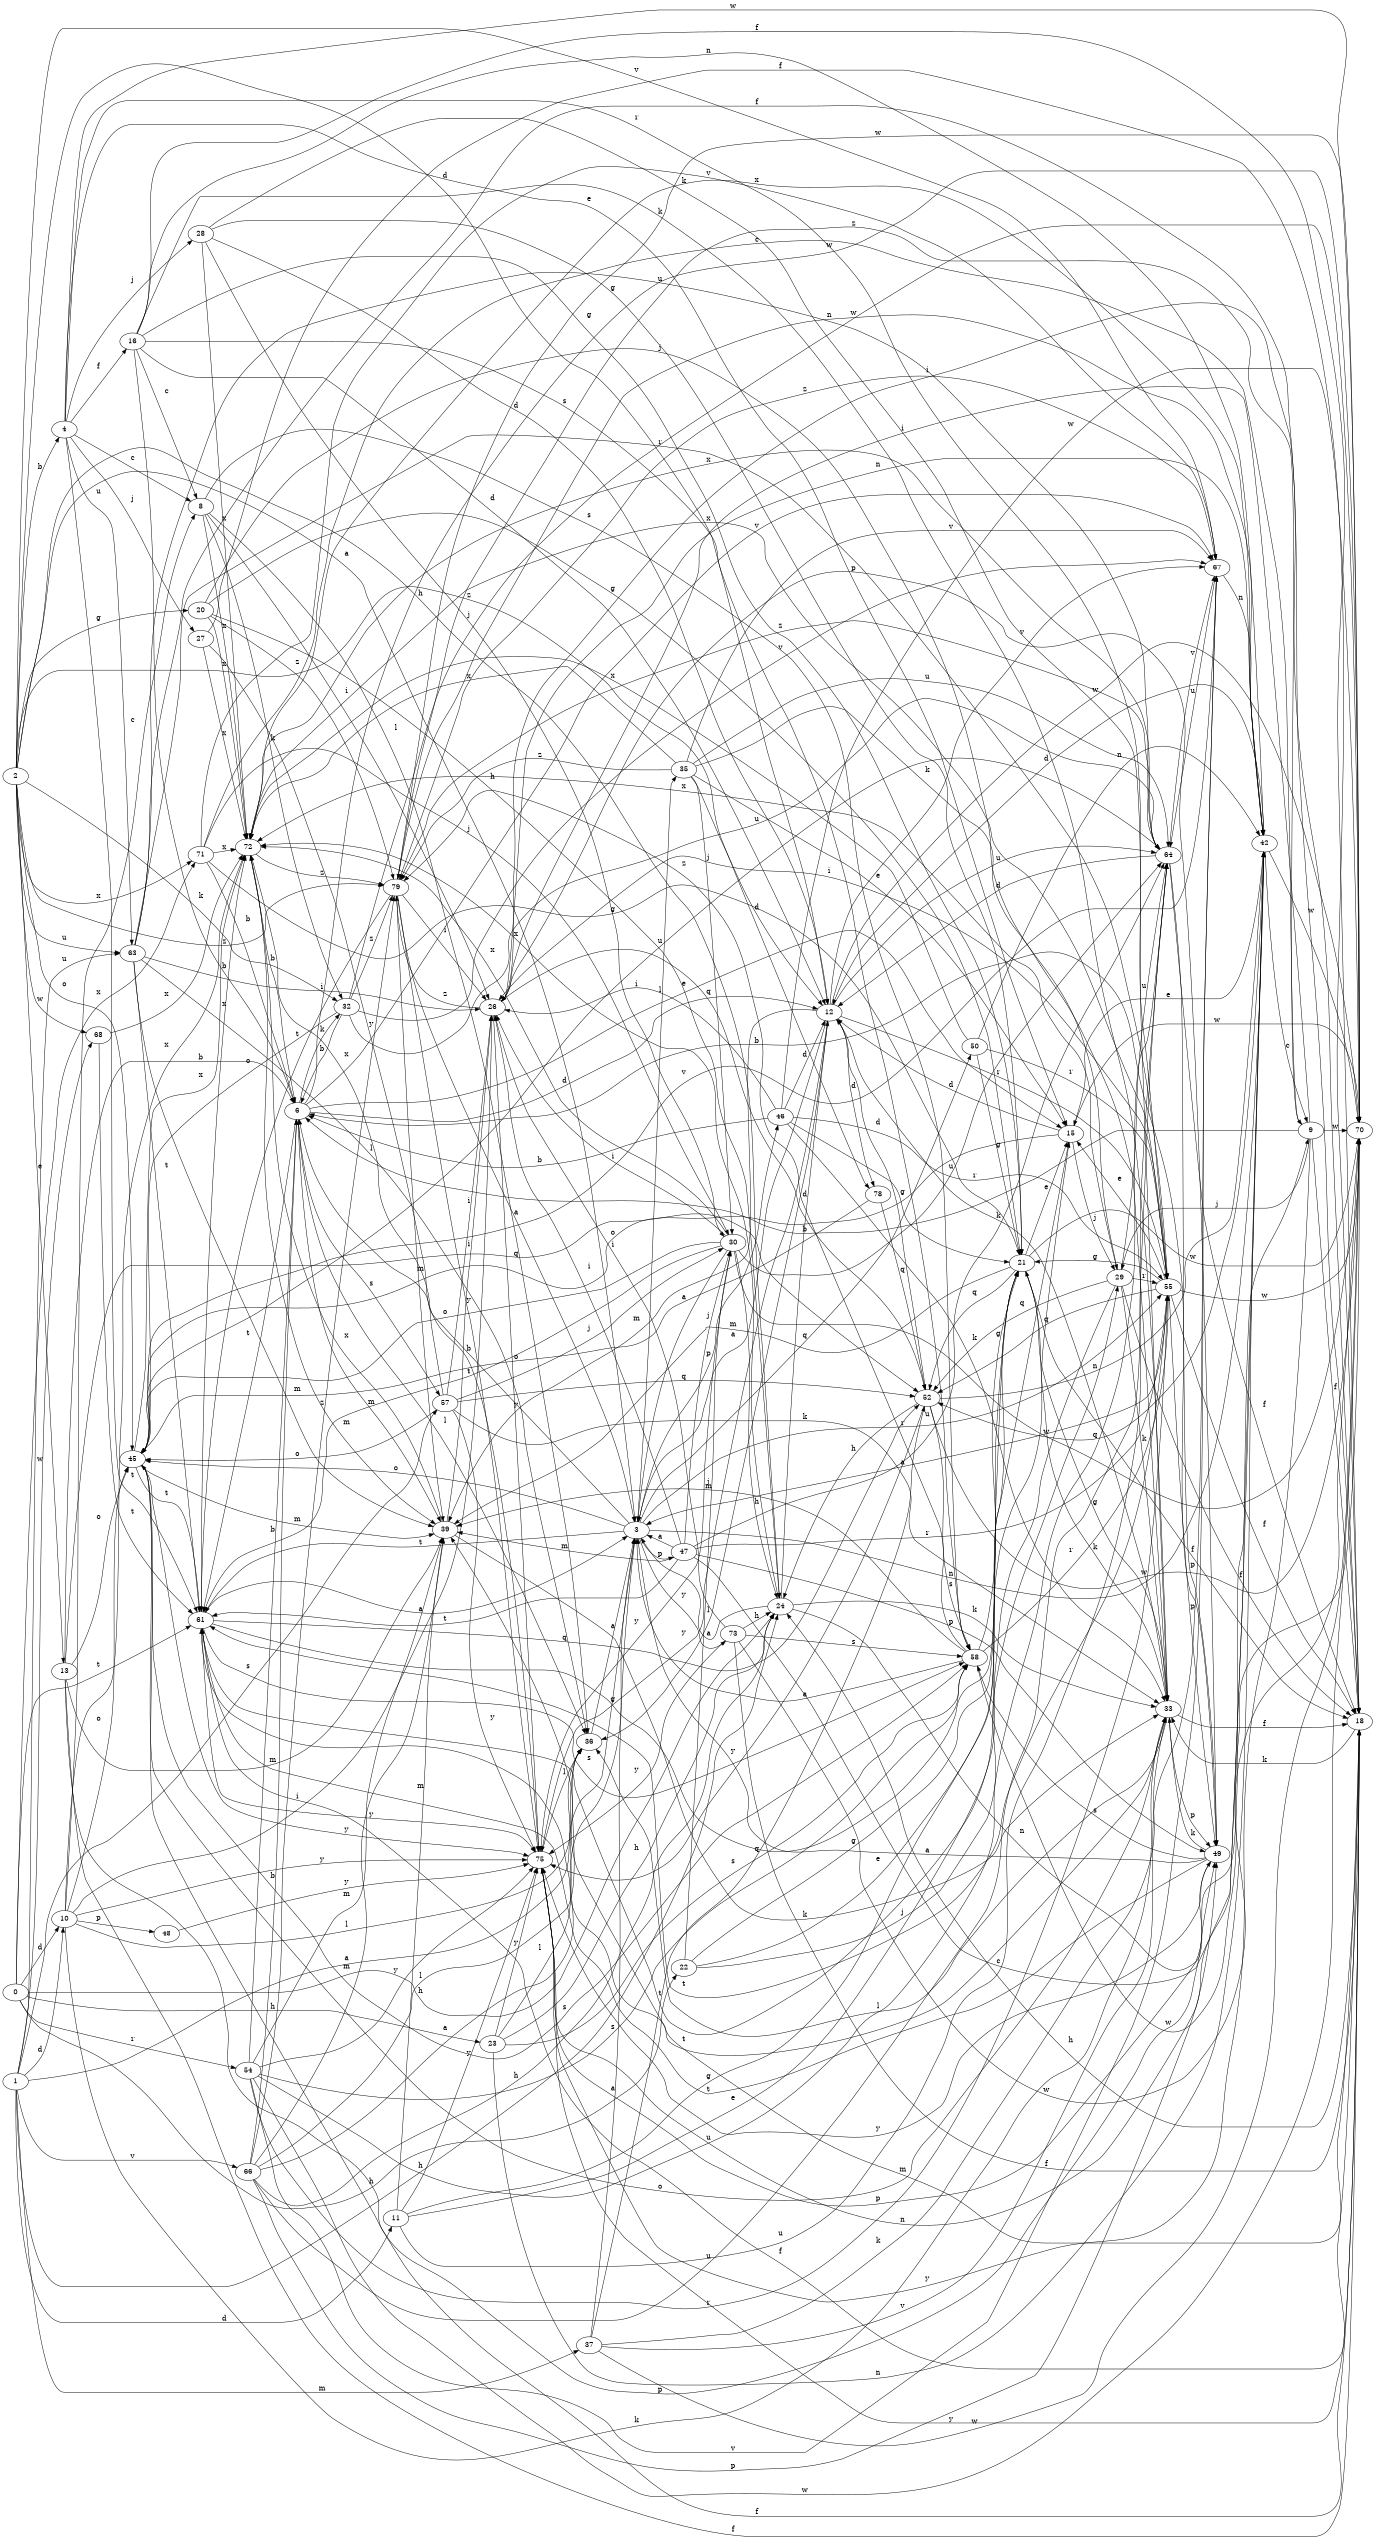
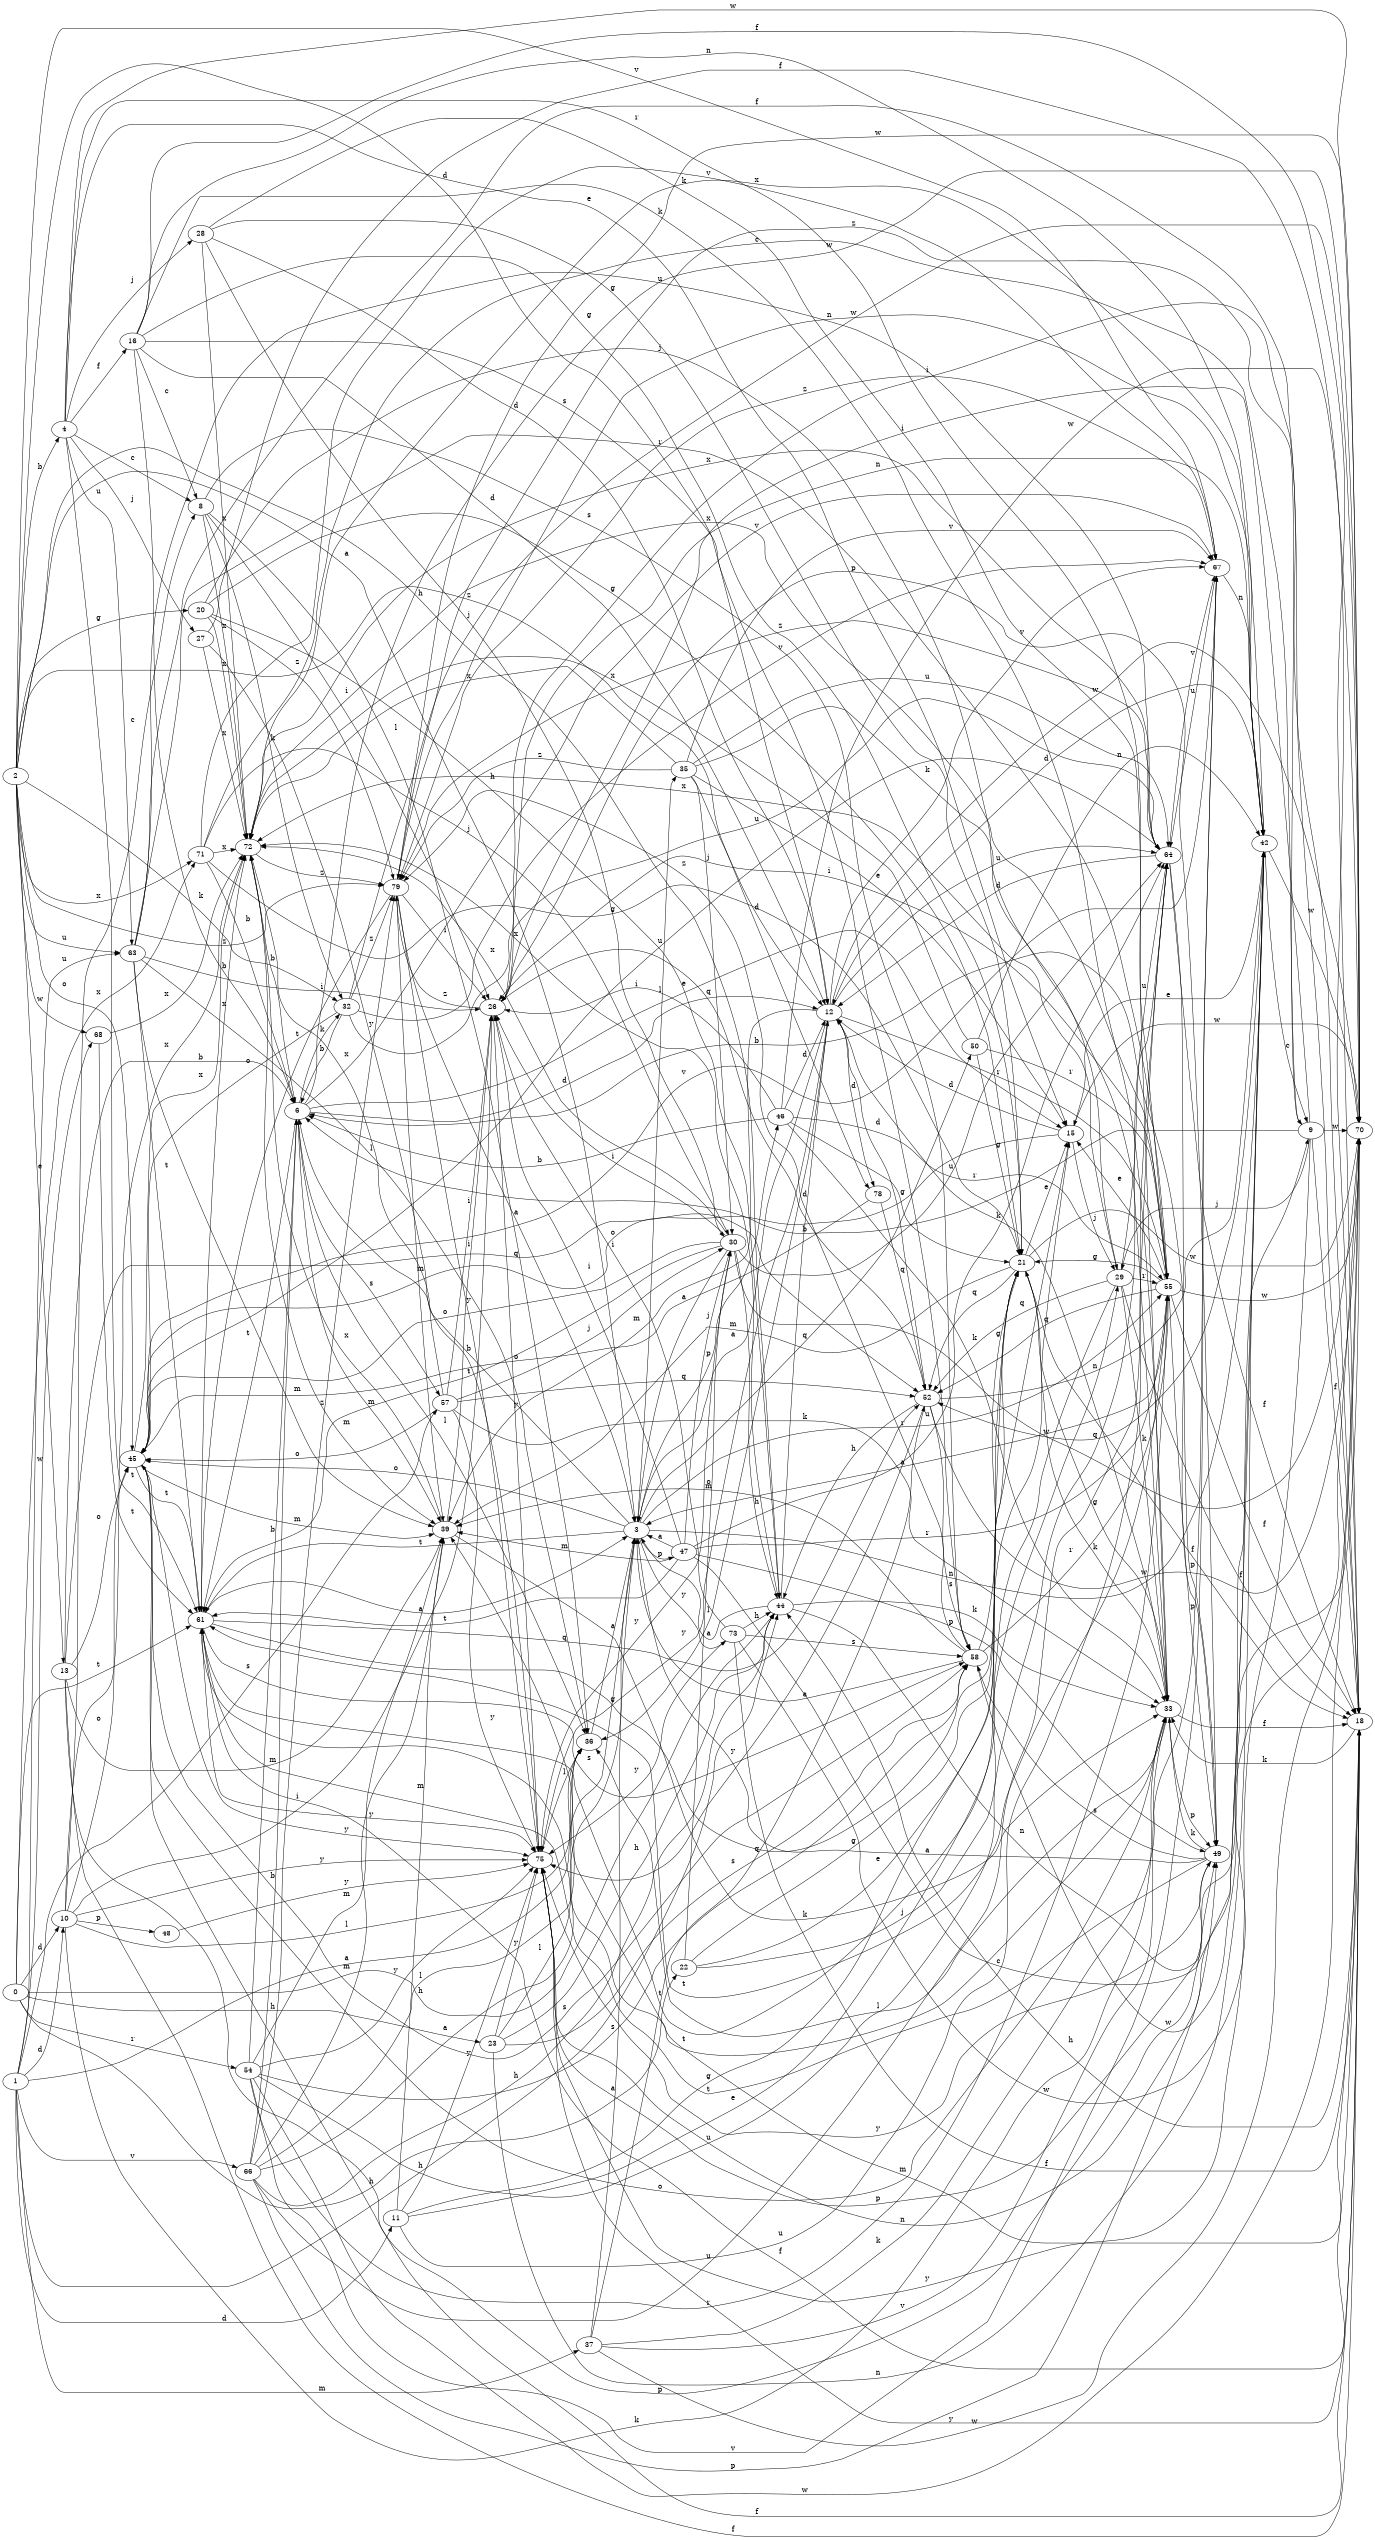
(709, 1482) -> (709, 1482)
(781, 1606) -> (781, 1606)
